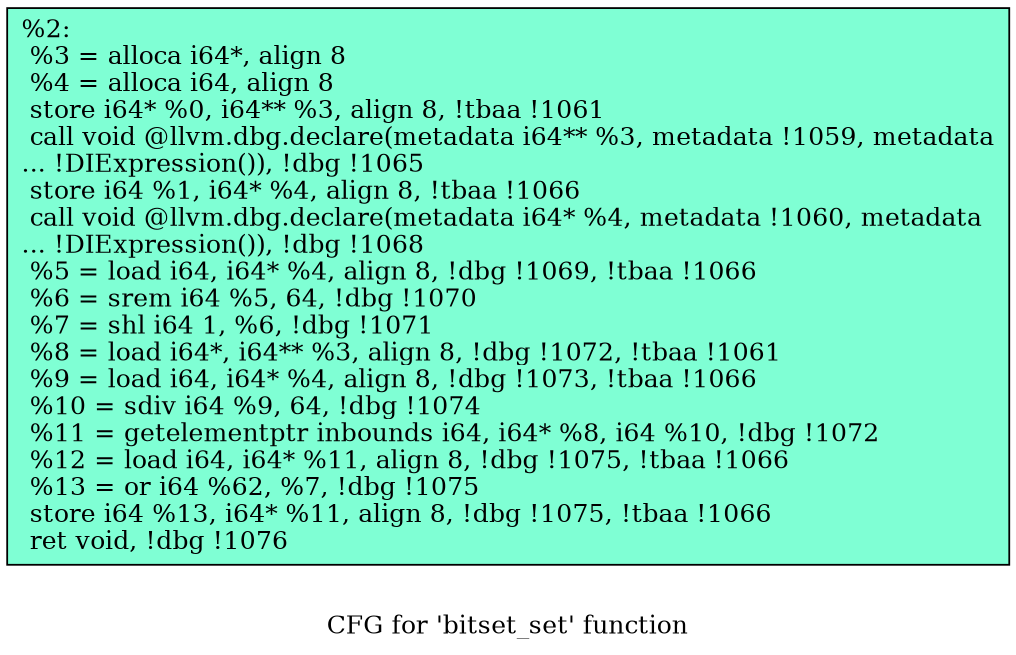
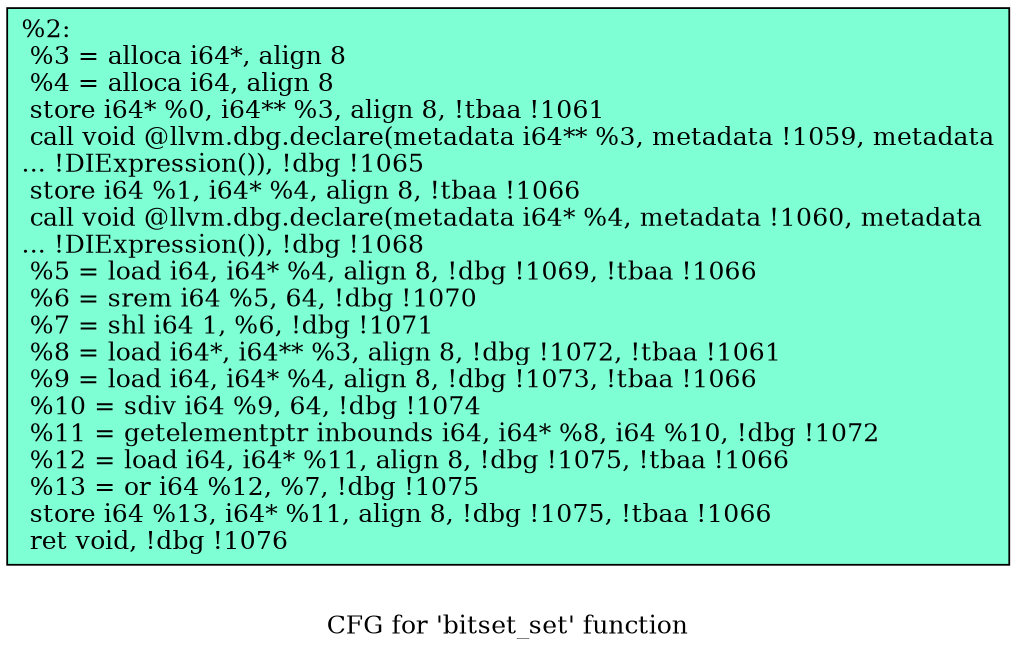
(251, 488) -> (251, 488)
